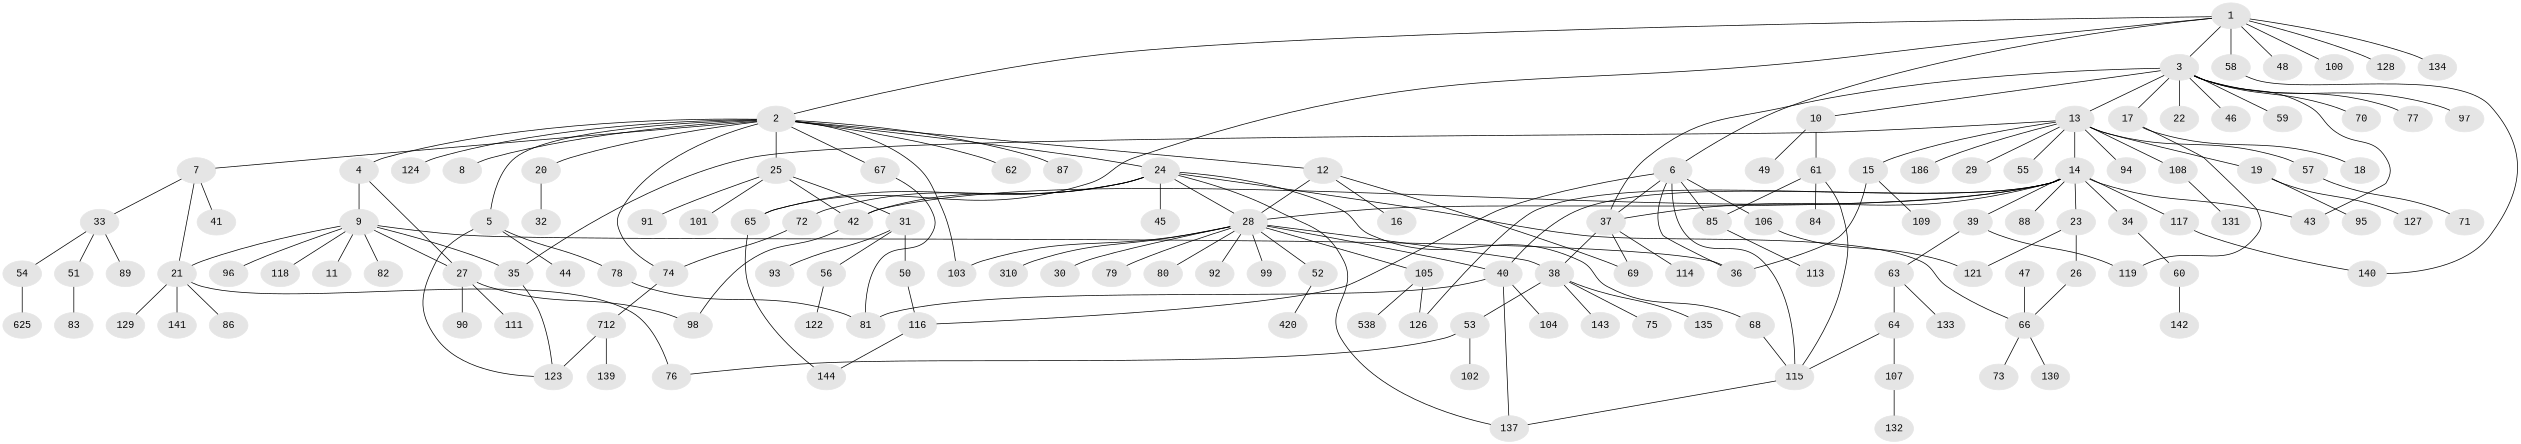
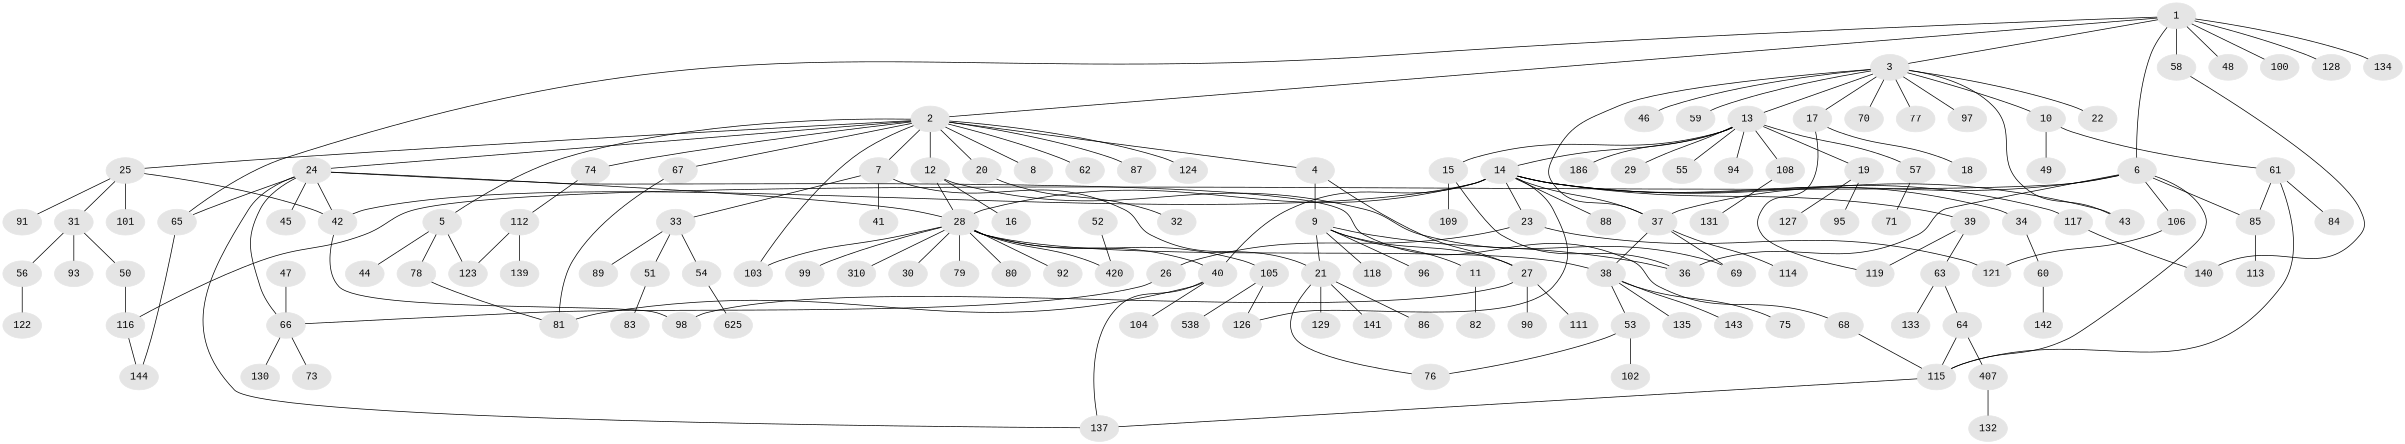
(802, 222) -> none
(371, 248) -> (1476, 300)
(1283, 248) -> (1059, 252)
(514, 274) -> none
(606, 325) -> (520, 222)
(1894, 377) -> (1988, 377)
